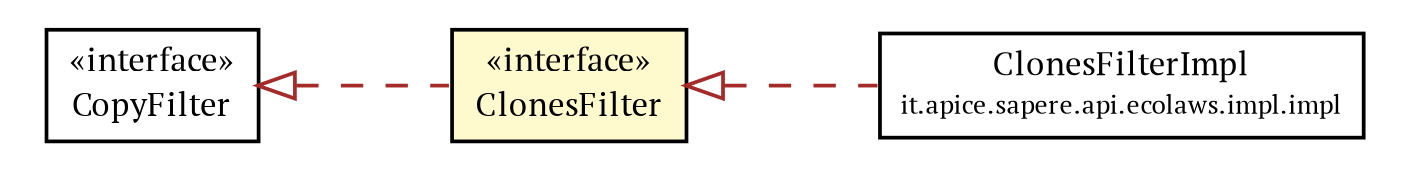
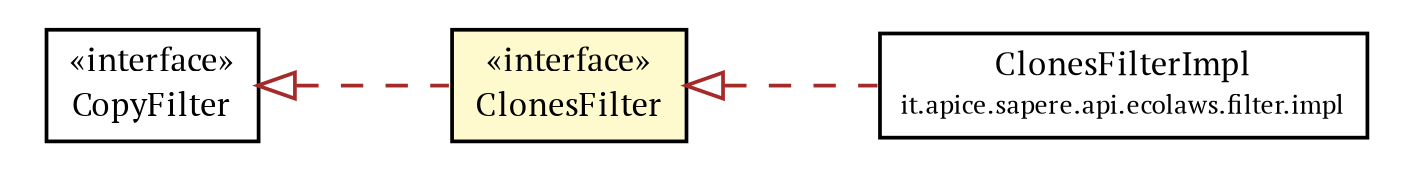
(1122, 106) -> (1124, 106)
